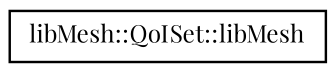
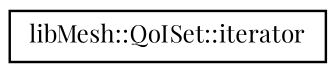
(168, 36) -> (168, 36)
